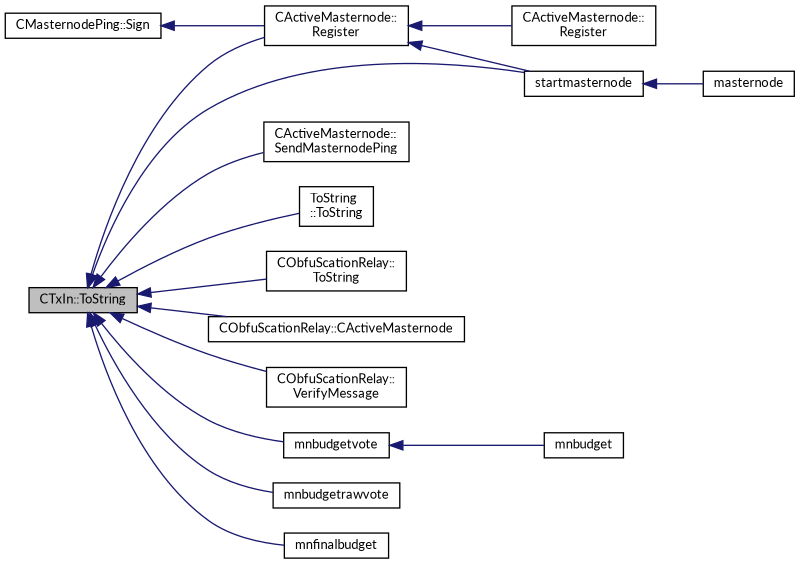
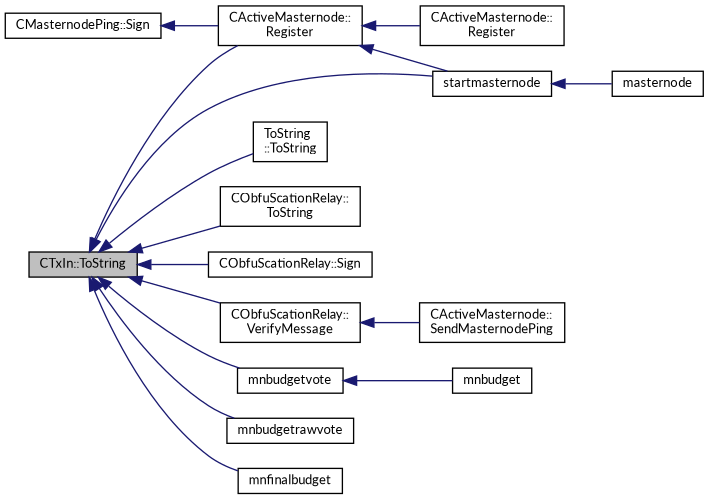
(172, 200) -> (397, 323)
(336, 329) -> (290, 265)
